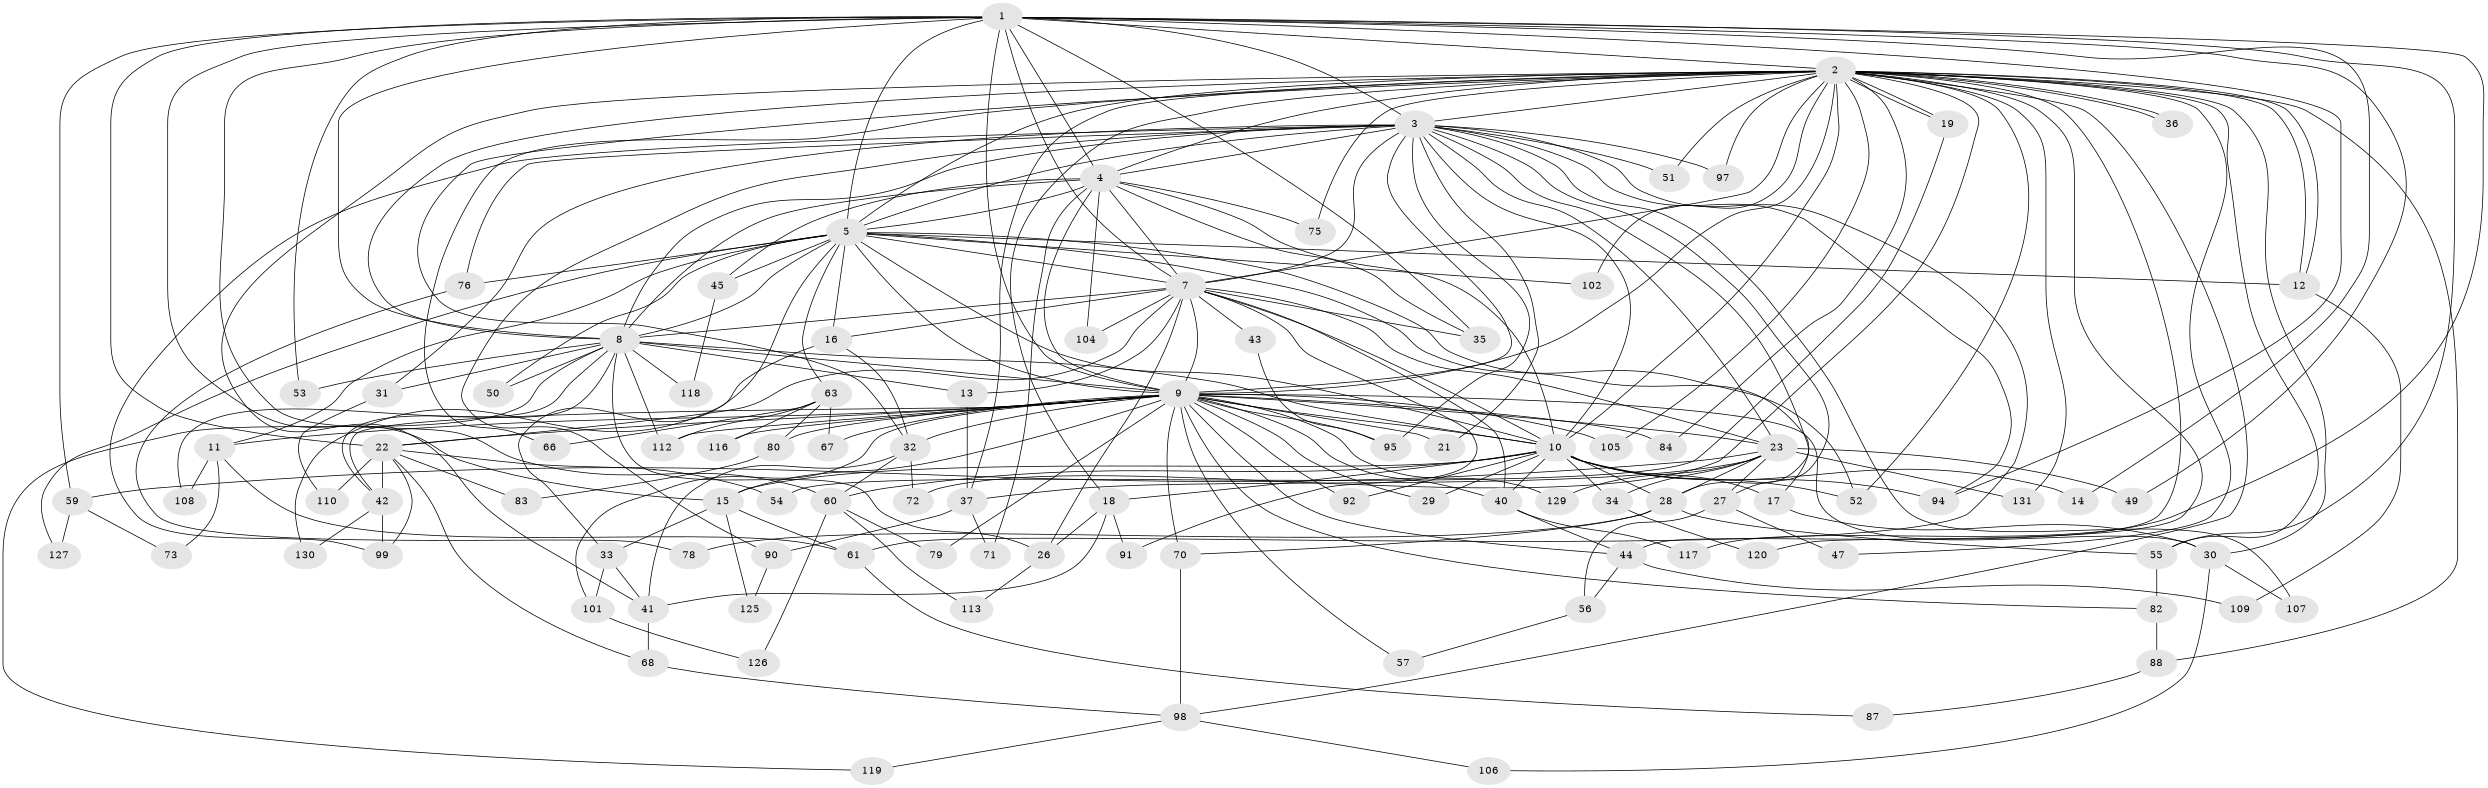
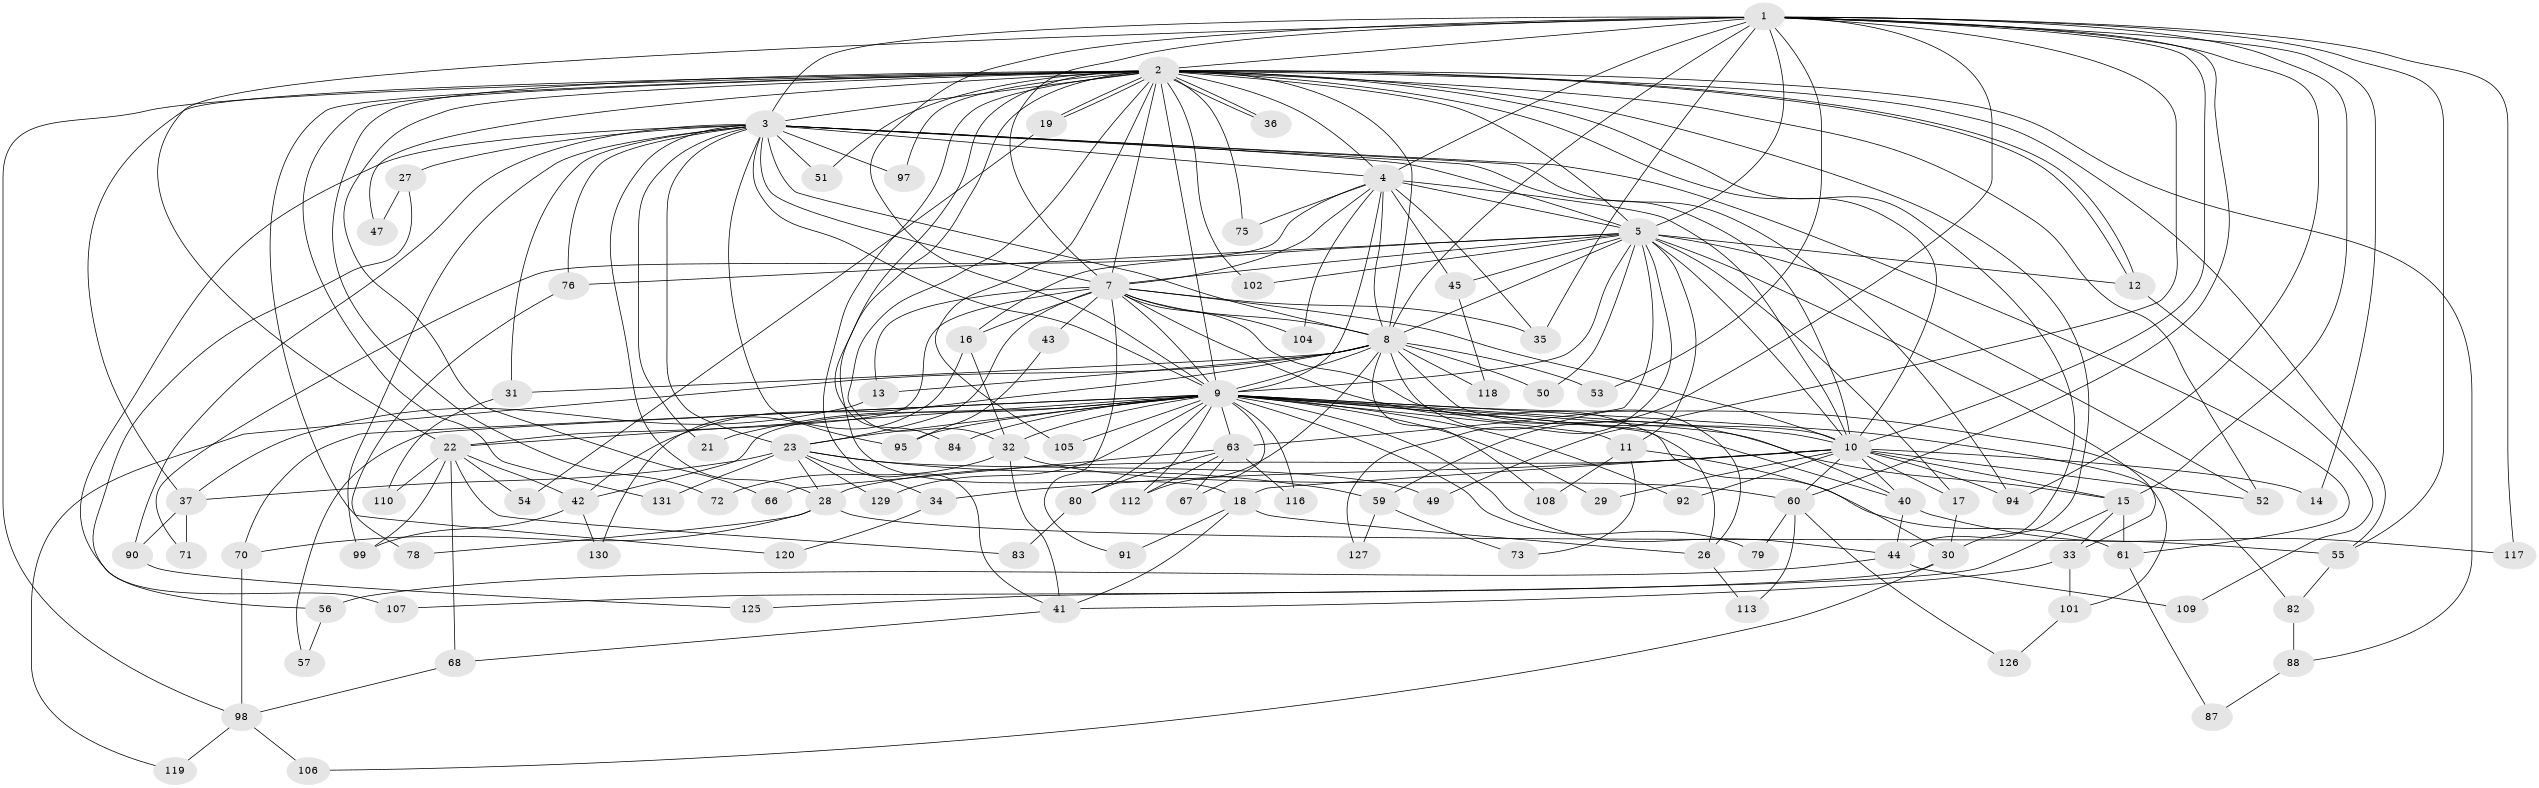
none -> (2205, 150)
none -> (1226, 421)
(1750, 474) -> none
